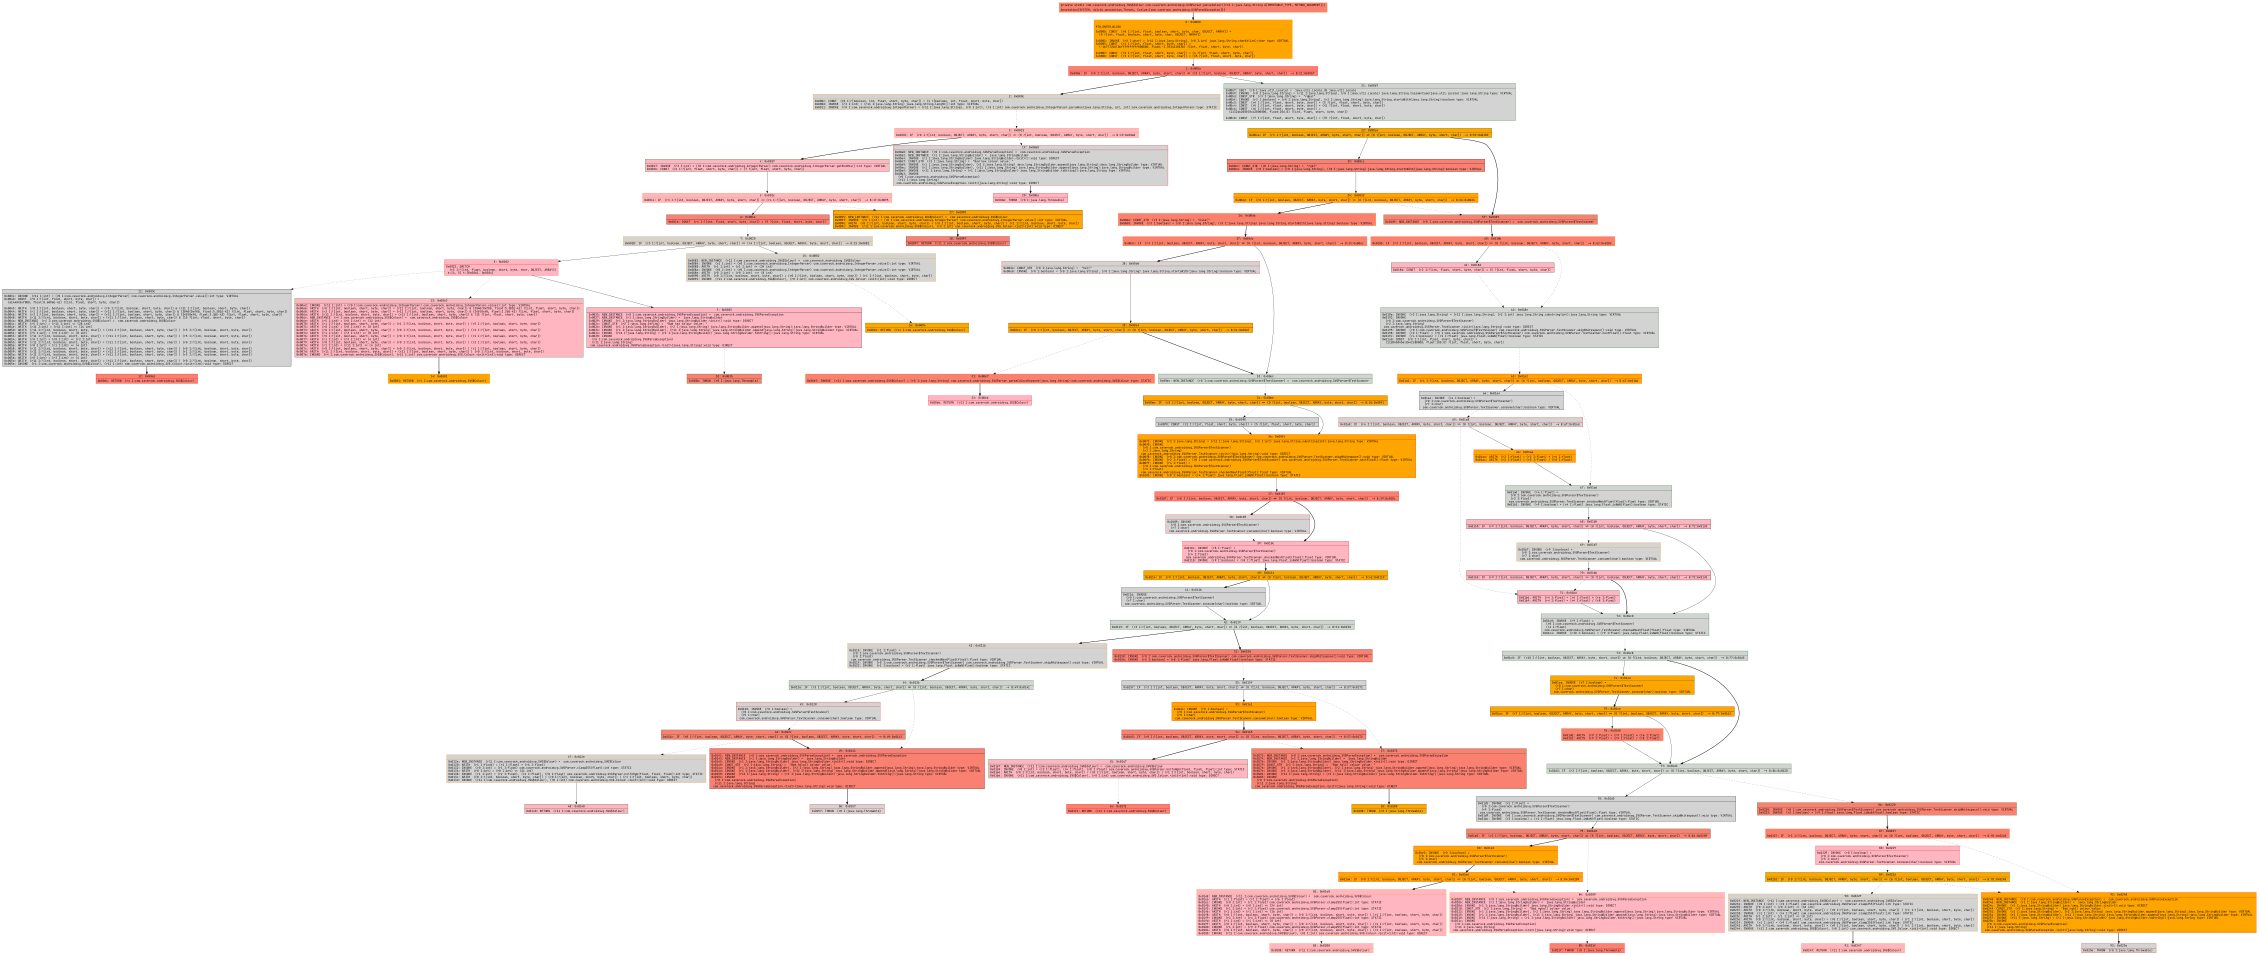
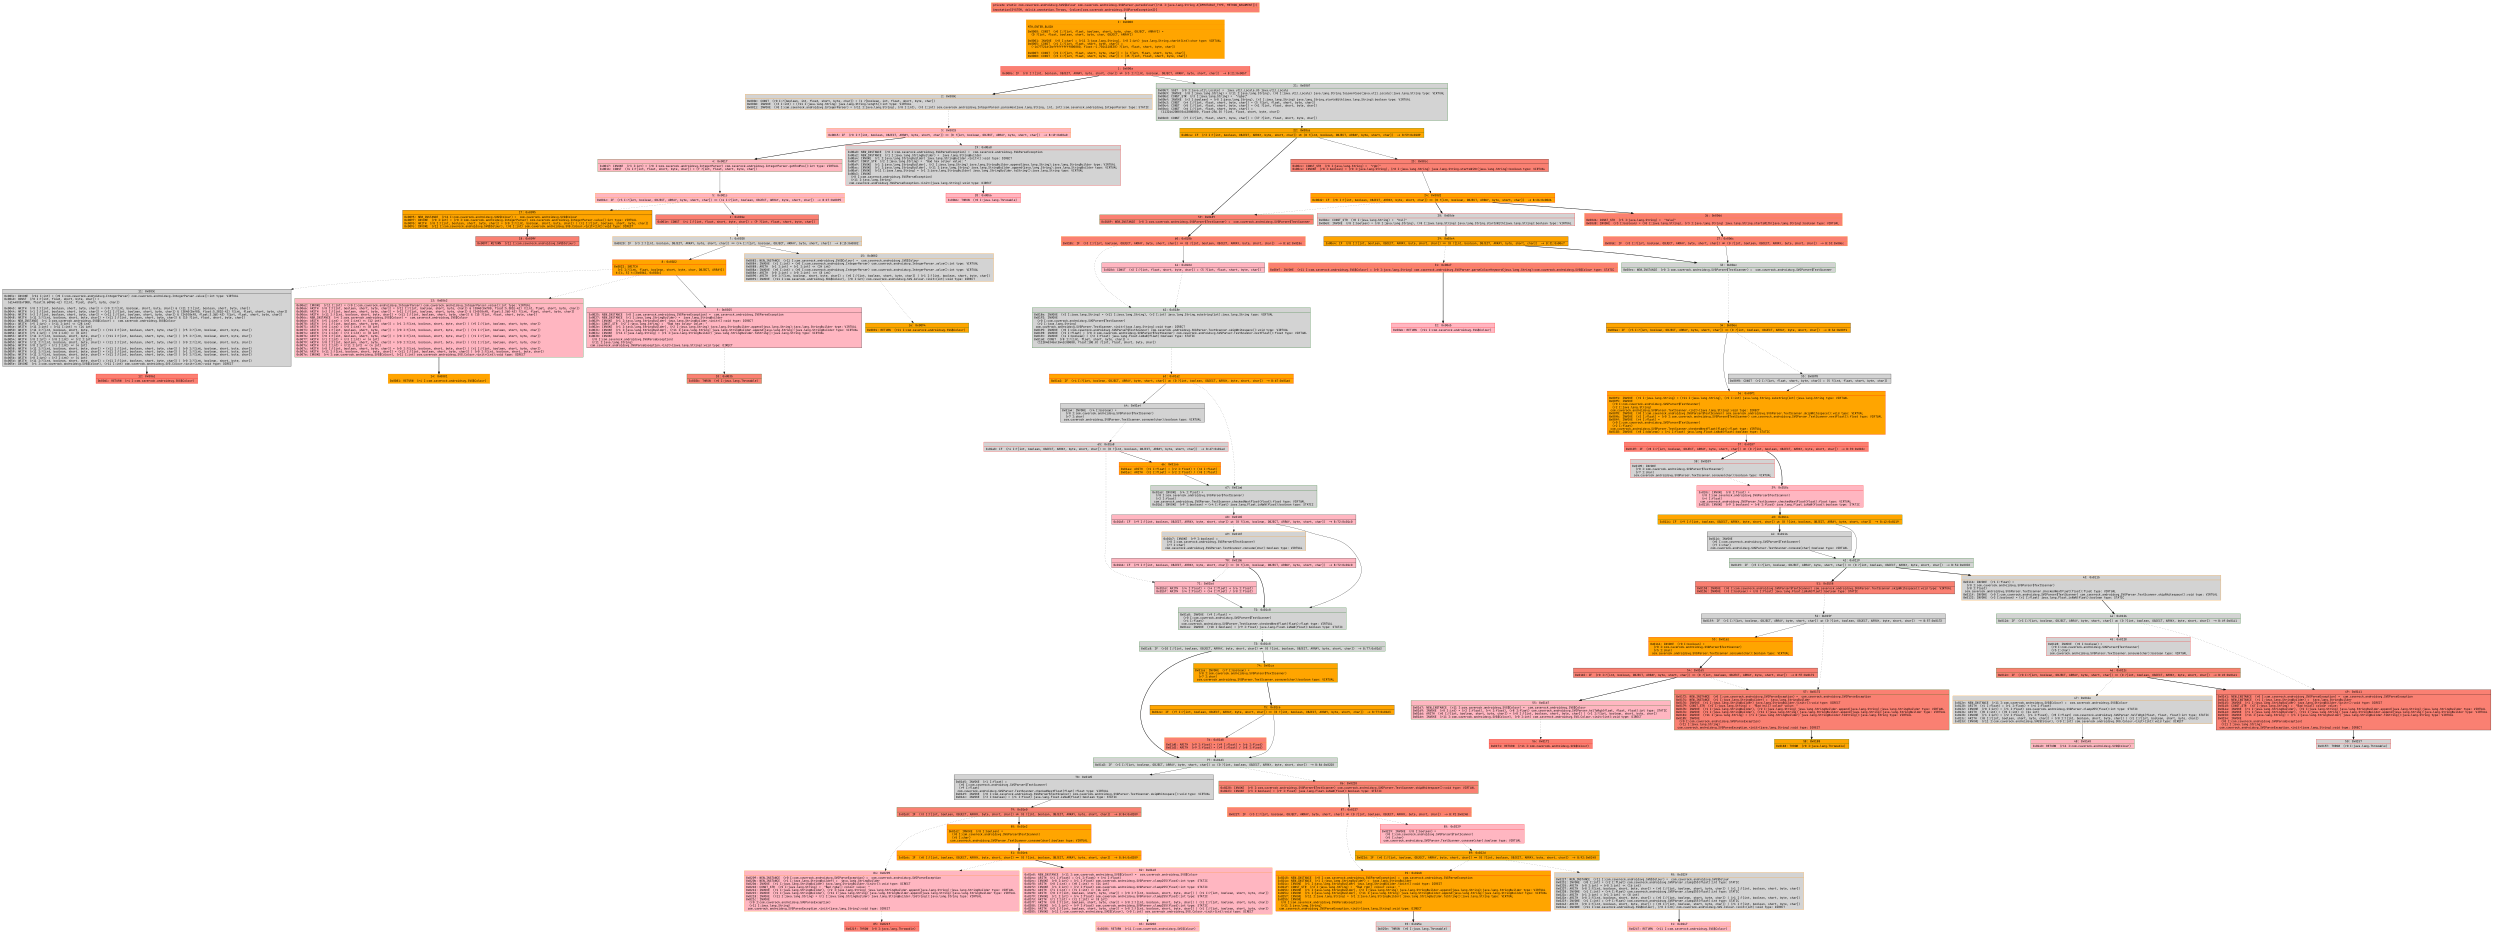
(1192, 253) -> (1438, 207)
(501, 268) -> (669, 268)
